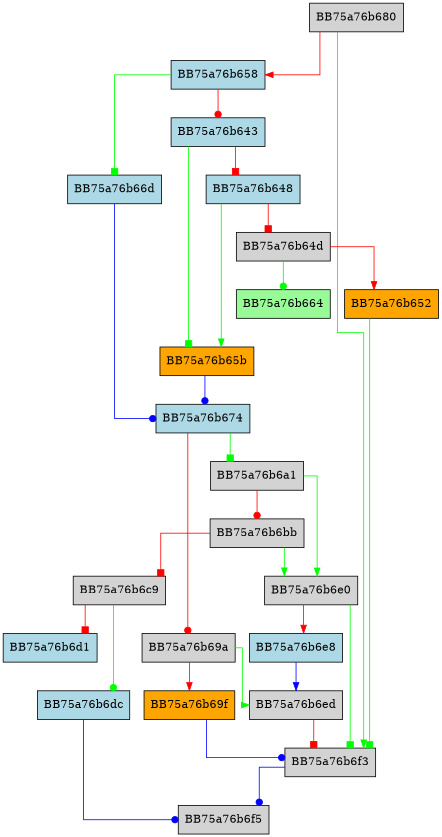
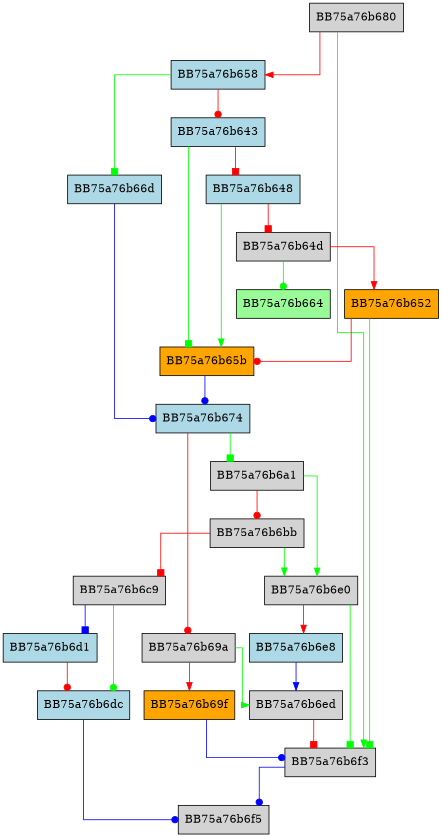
none -> (327, 361)
(85, 615) -> (85, 615)
none -> (67, 673)
